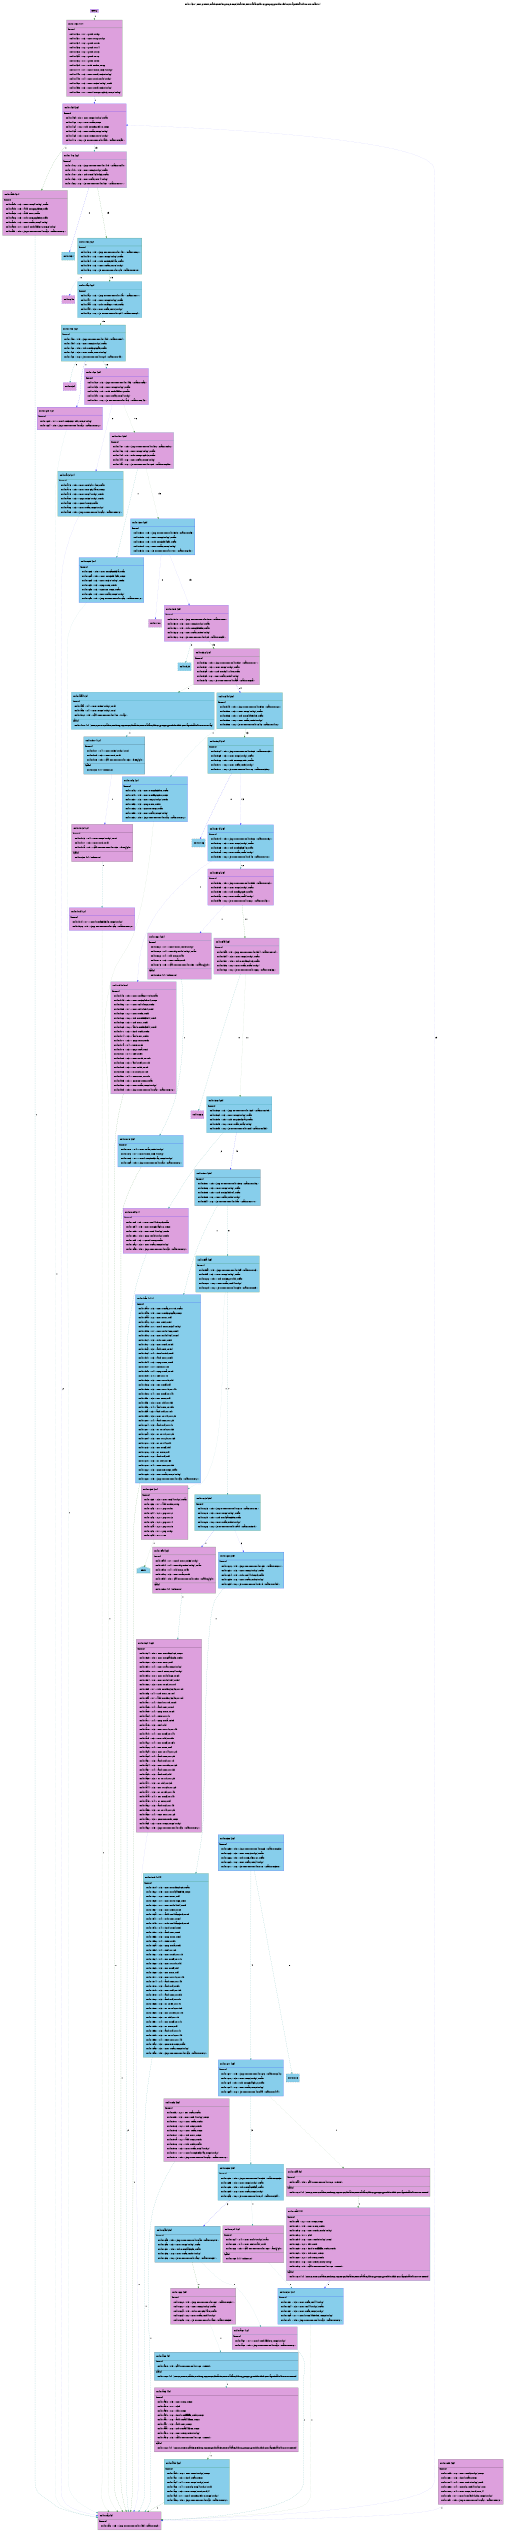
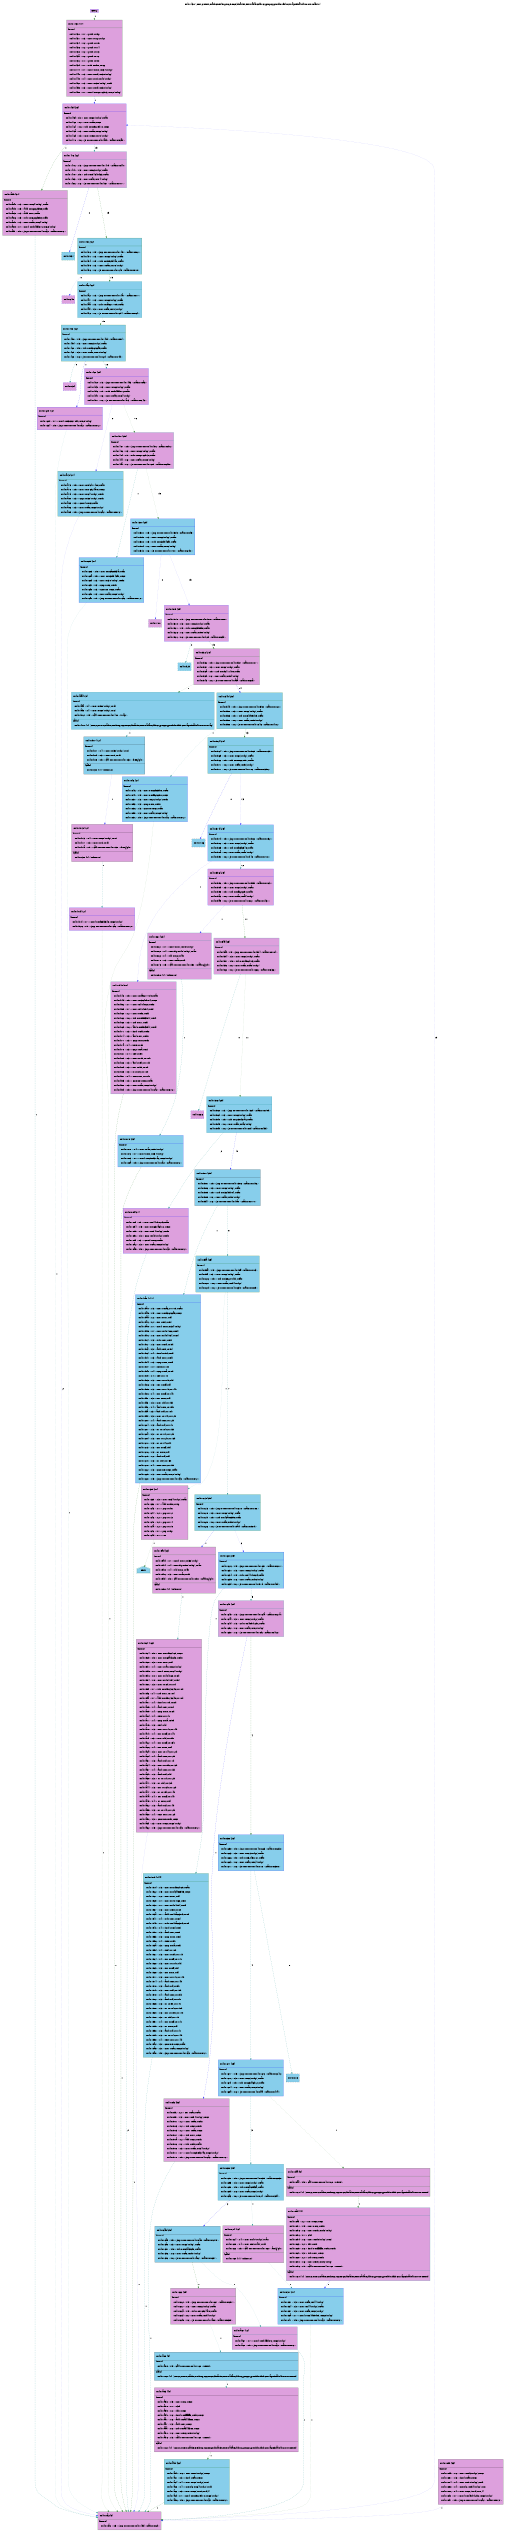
none -> (251, 1619)
